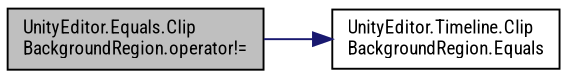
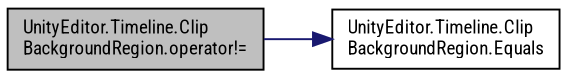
(136, 39) -> (136, 39)
